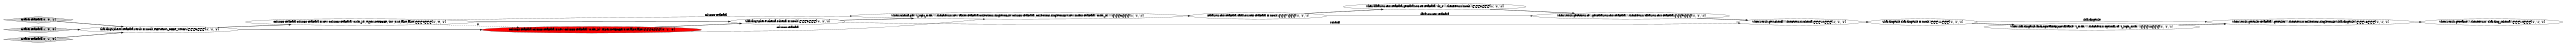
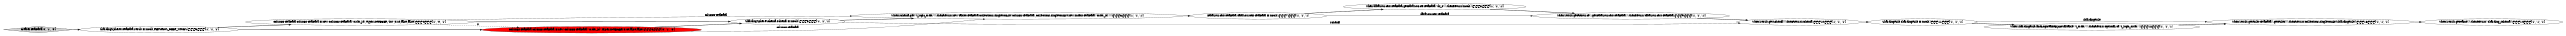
(38, 20) -> none
(38, 30) -> none
